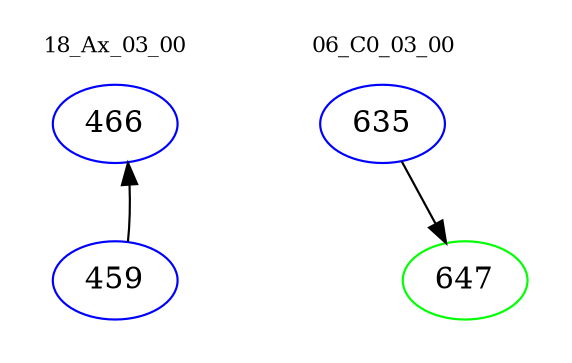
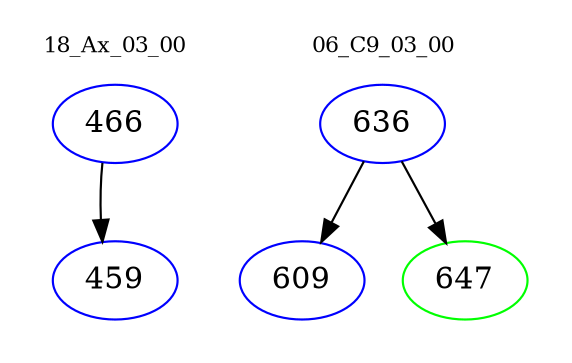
(384, 47) -> (384, 47)
(383, 124) -> (383, 124)
(130, 213) -> (101, 191)
none -> (302, 280)
